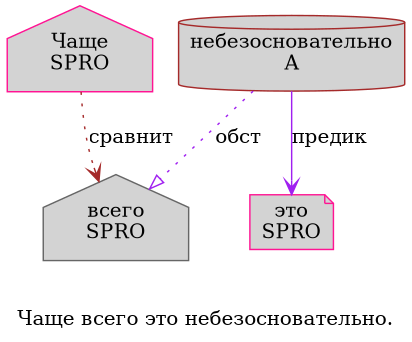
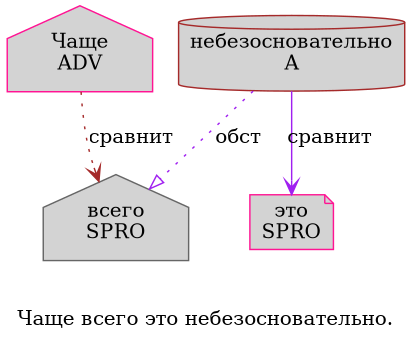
(80, 53) -> (80, 53)
(330, 138) -> (330, 138)
